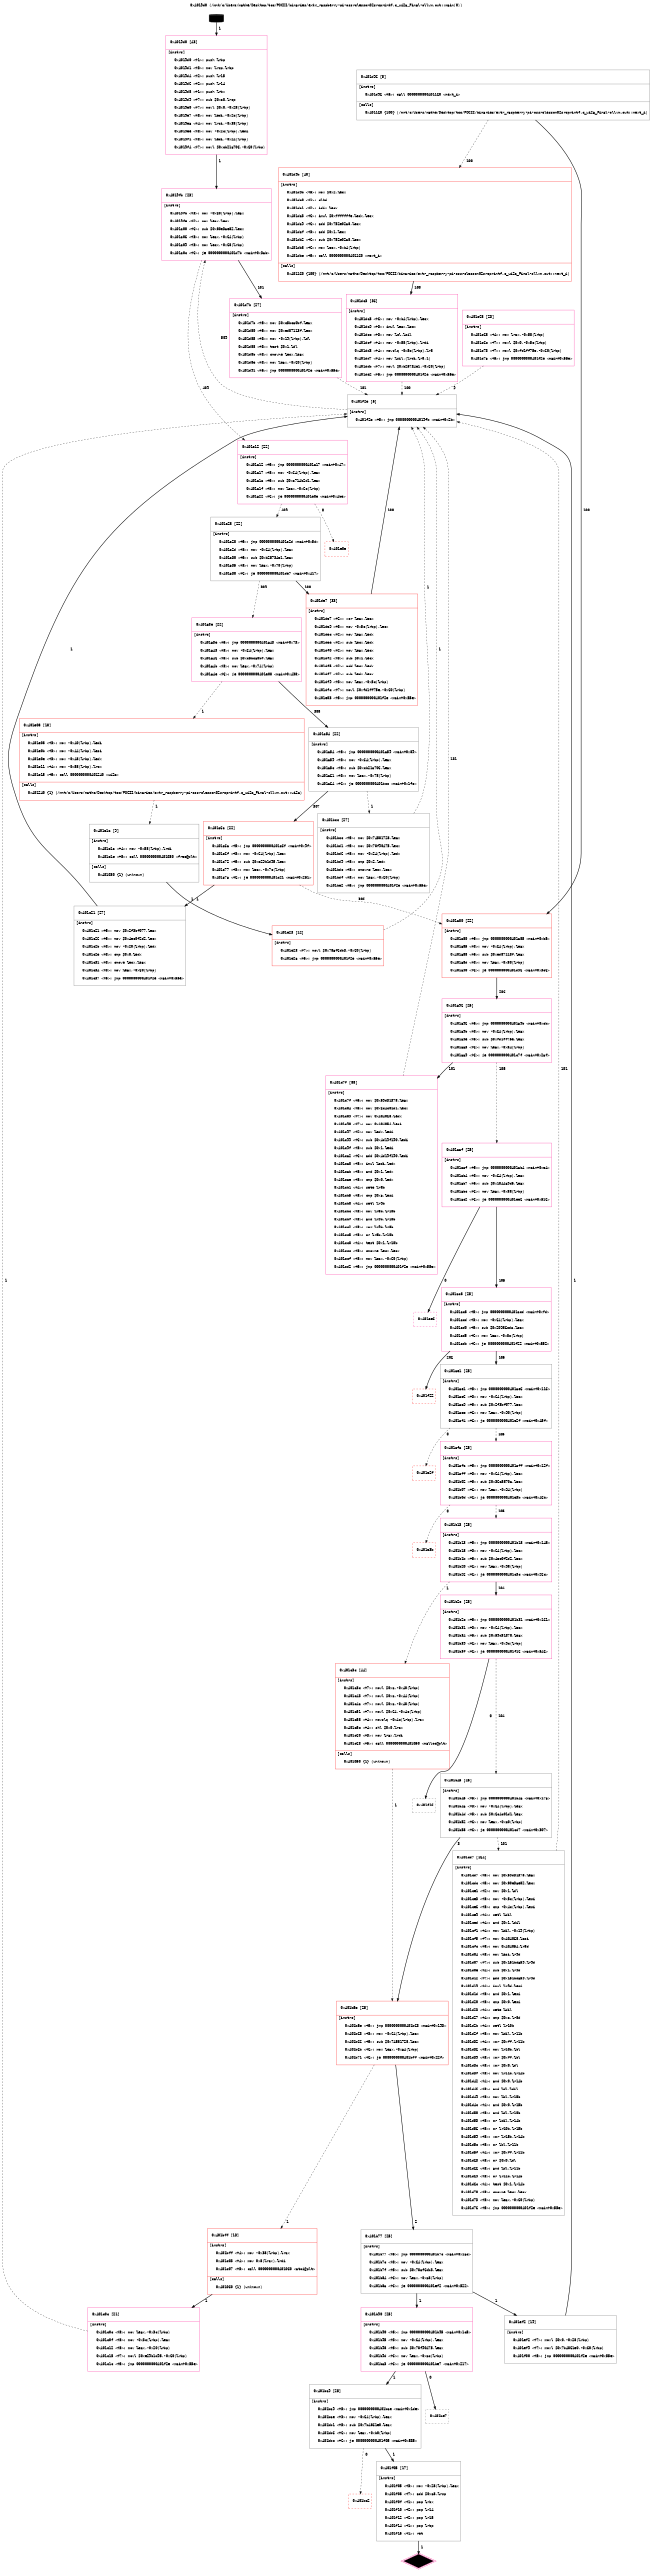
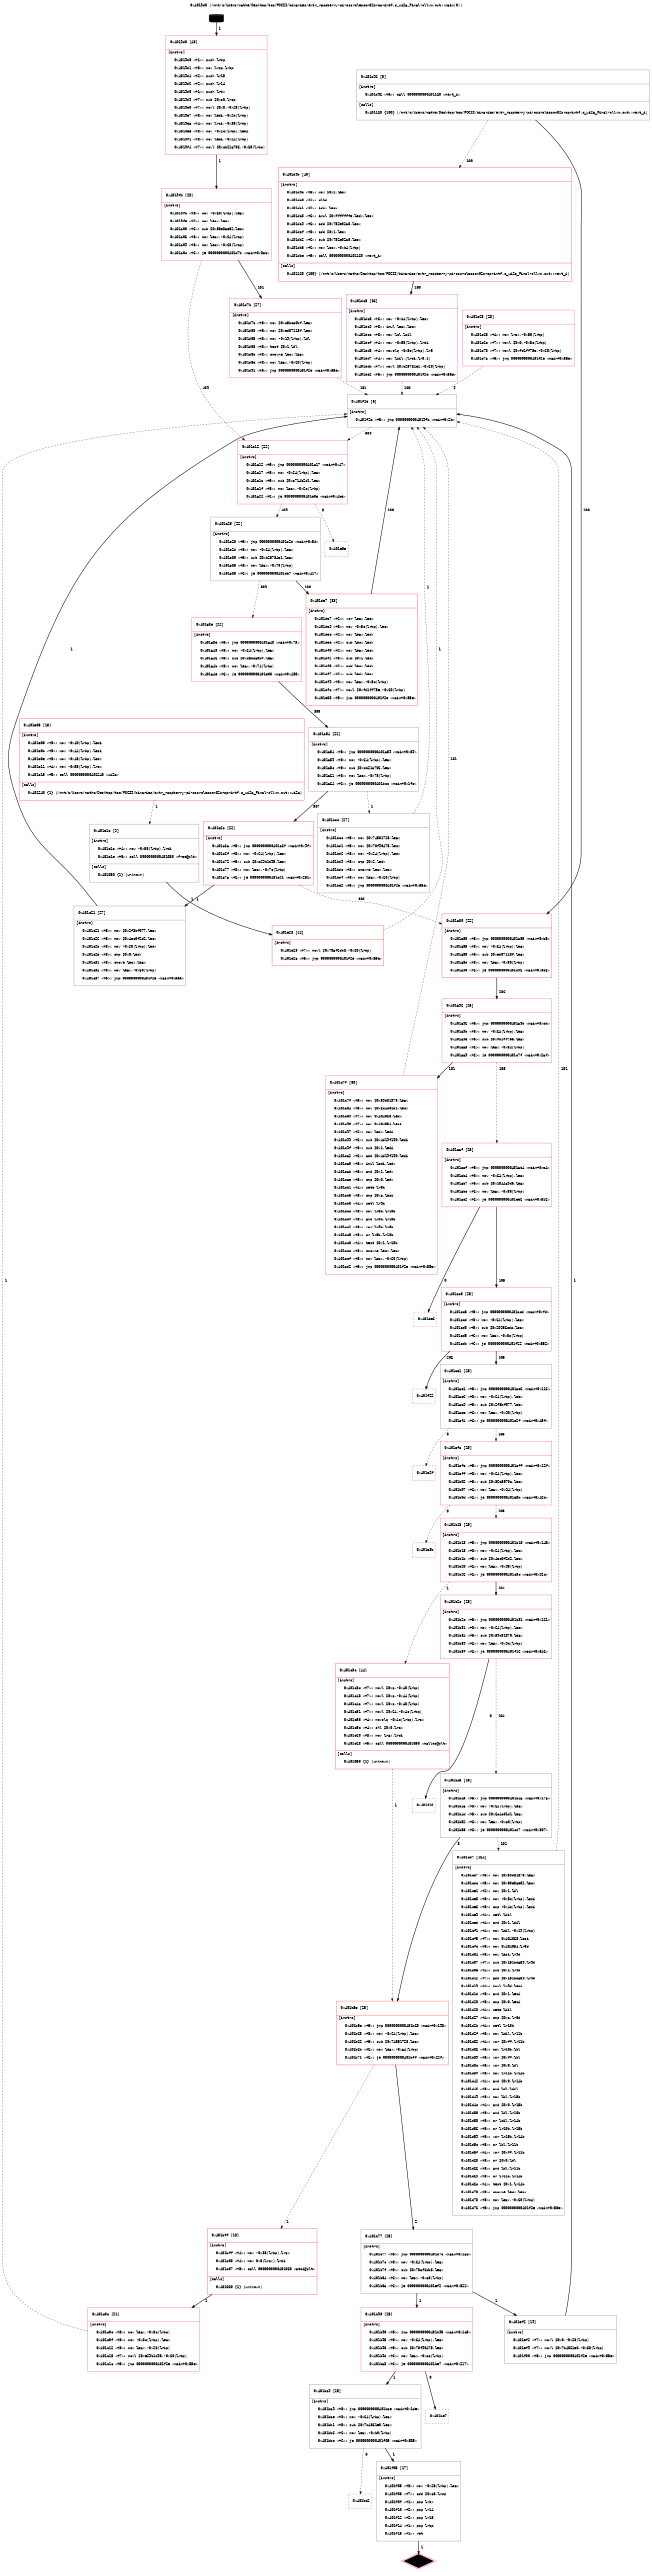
(222, 385) -> (361, 433)
(208, 699) -> none
